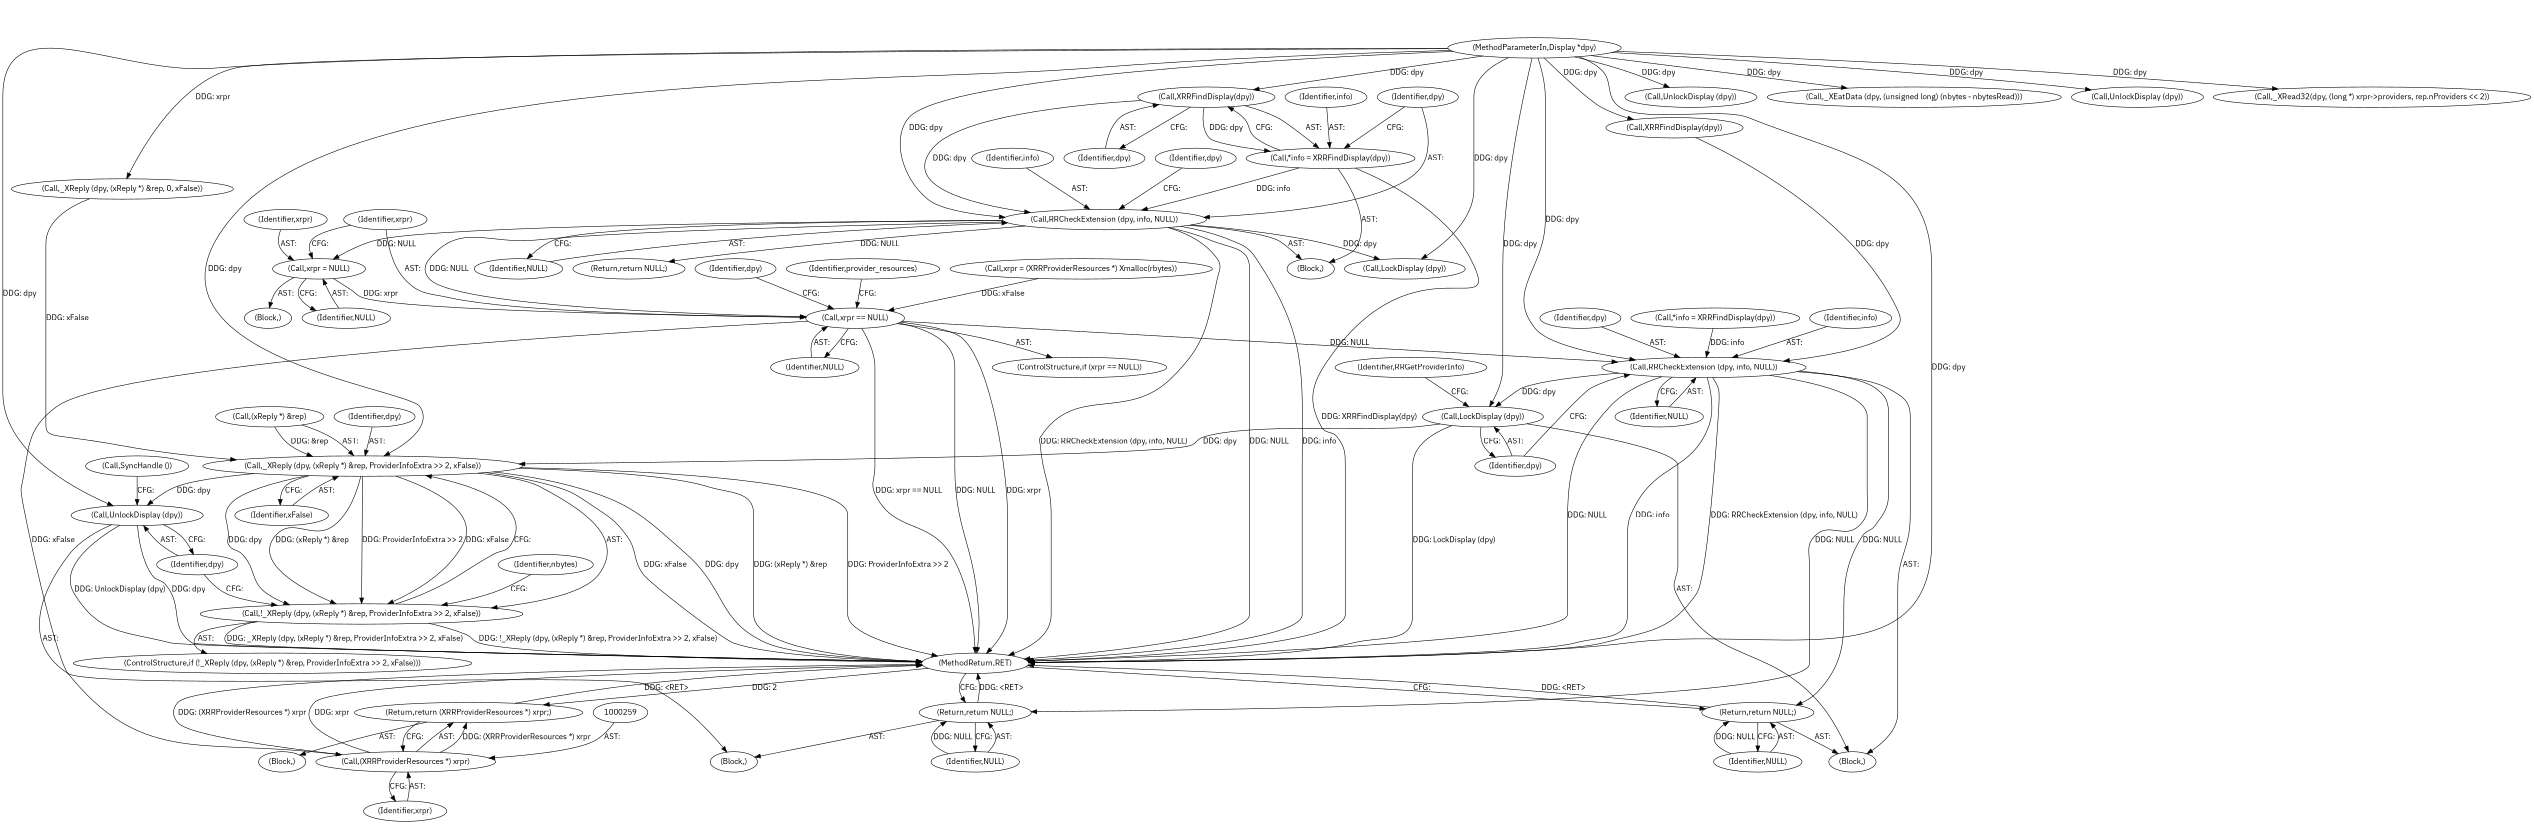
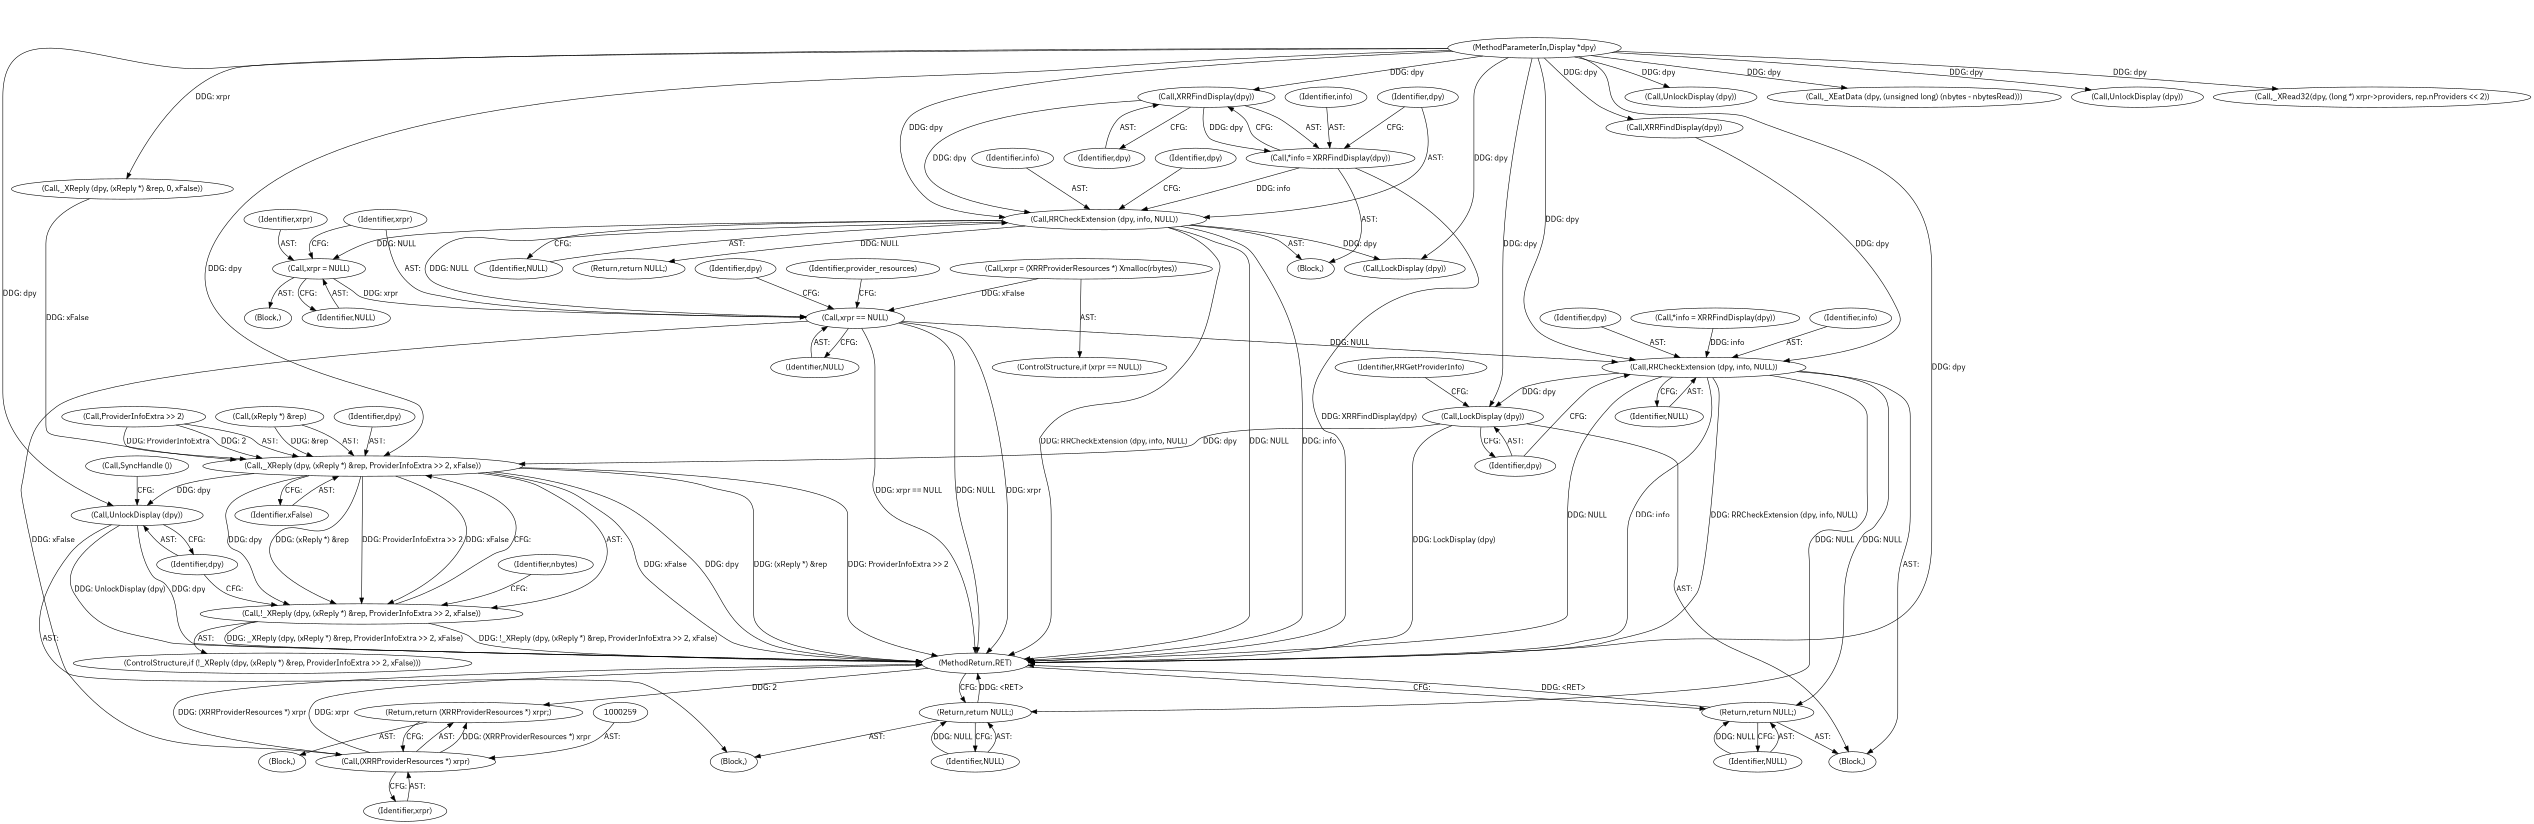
(973, 336) -> (1080, 315)
none -> (134, 417)
(715, 677) -> none
